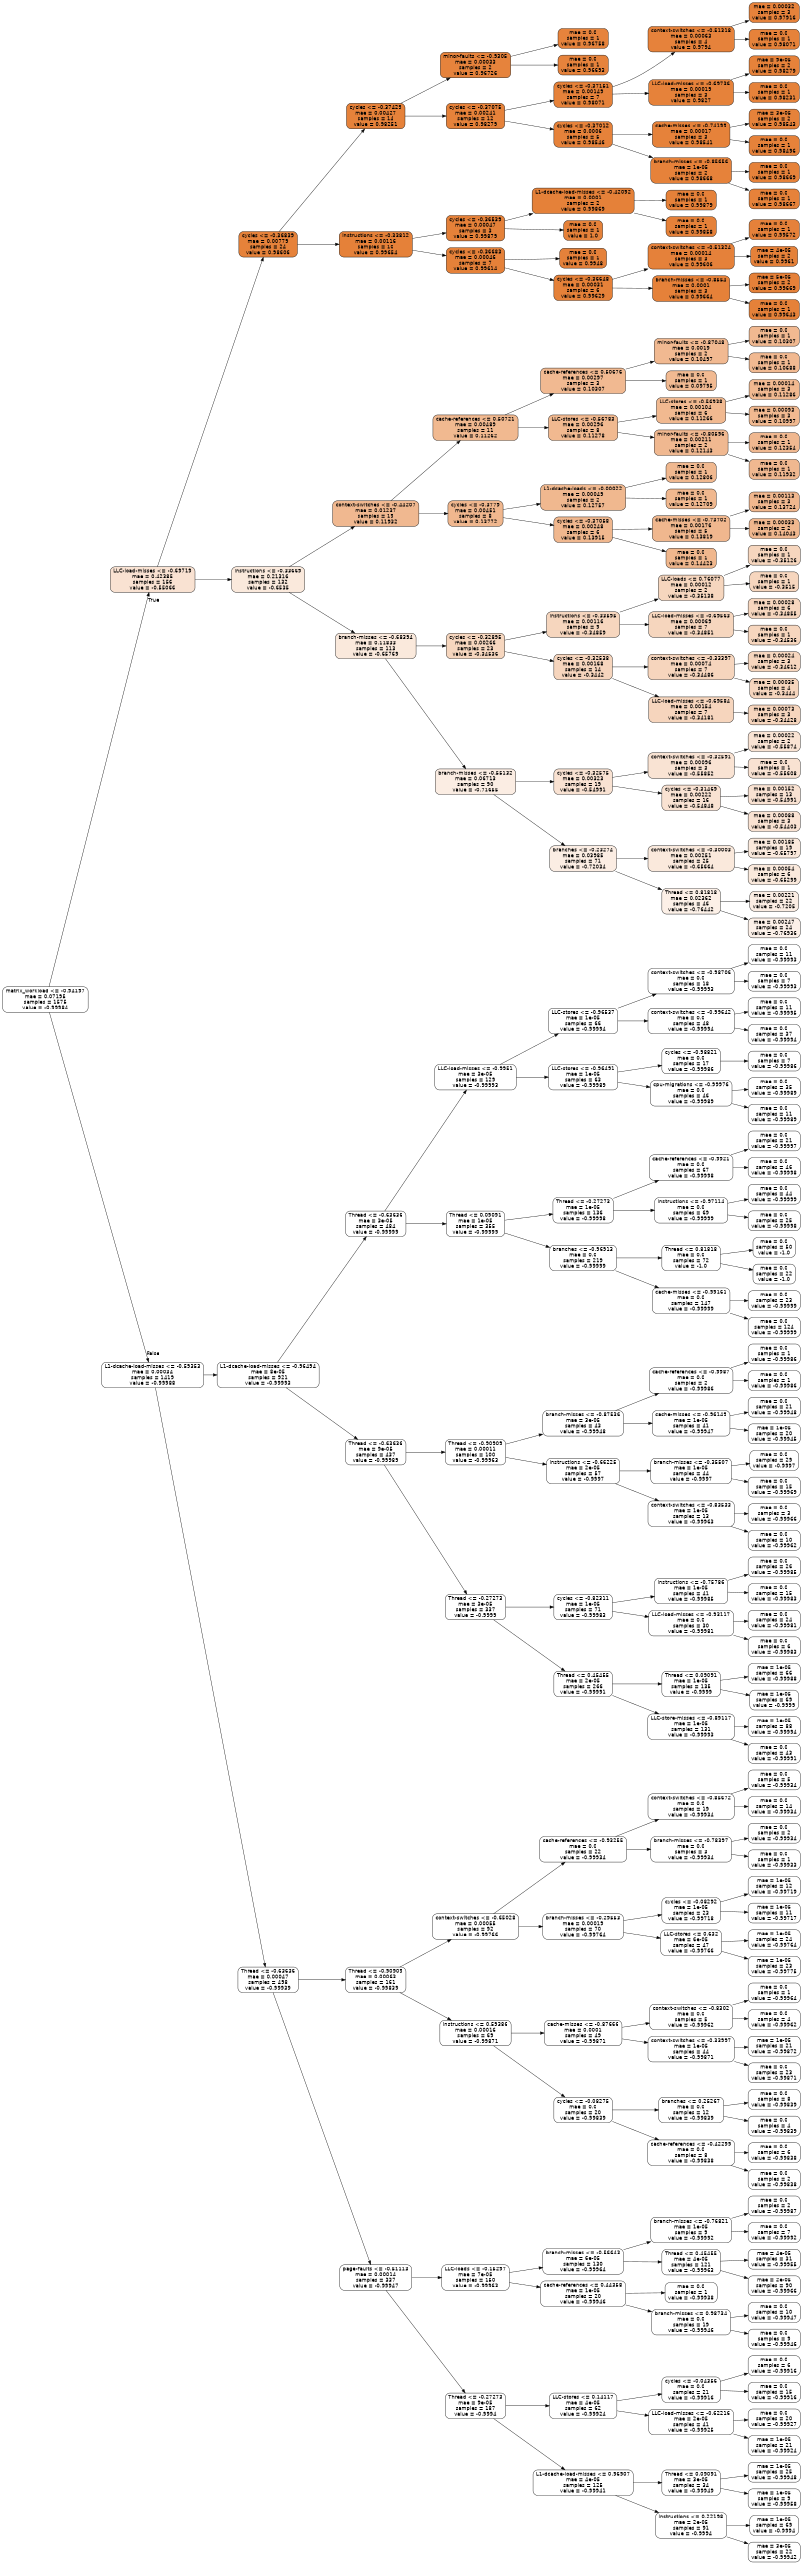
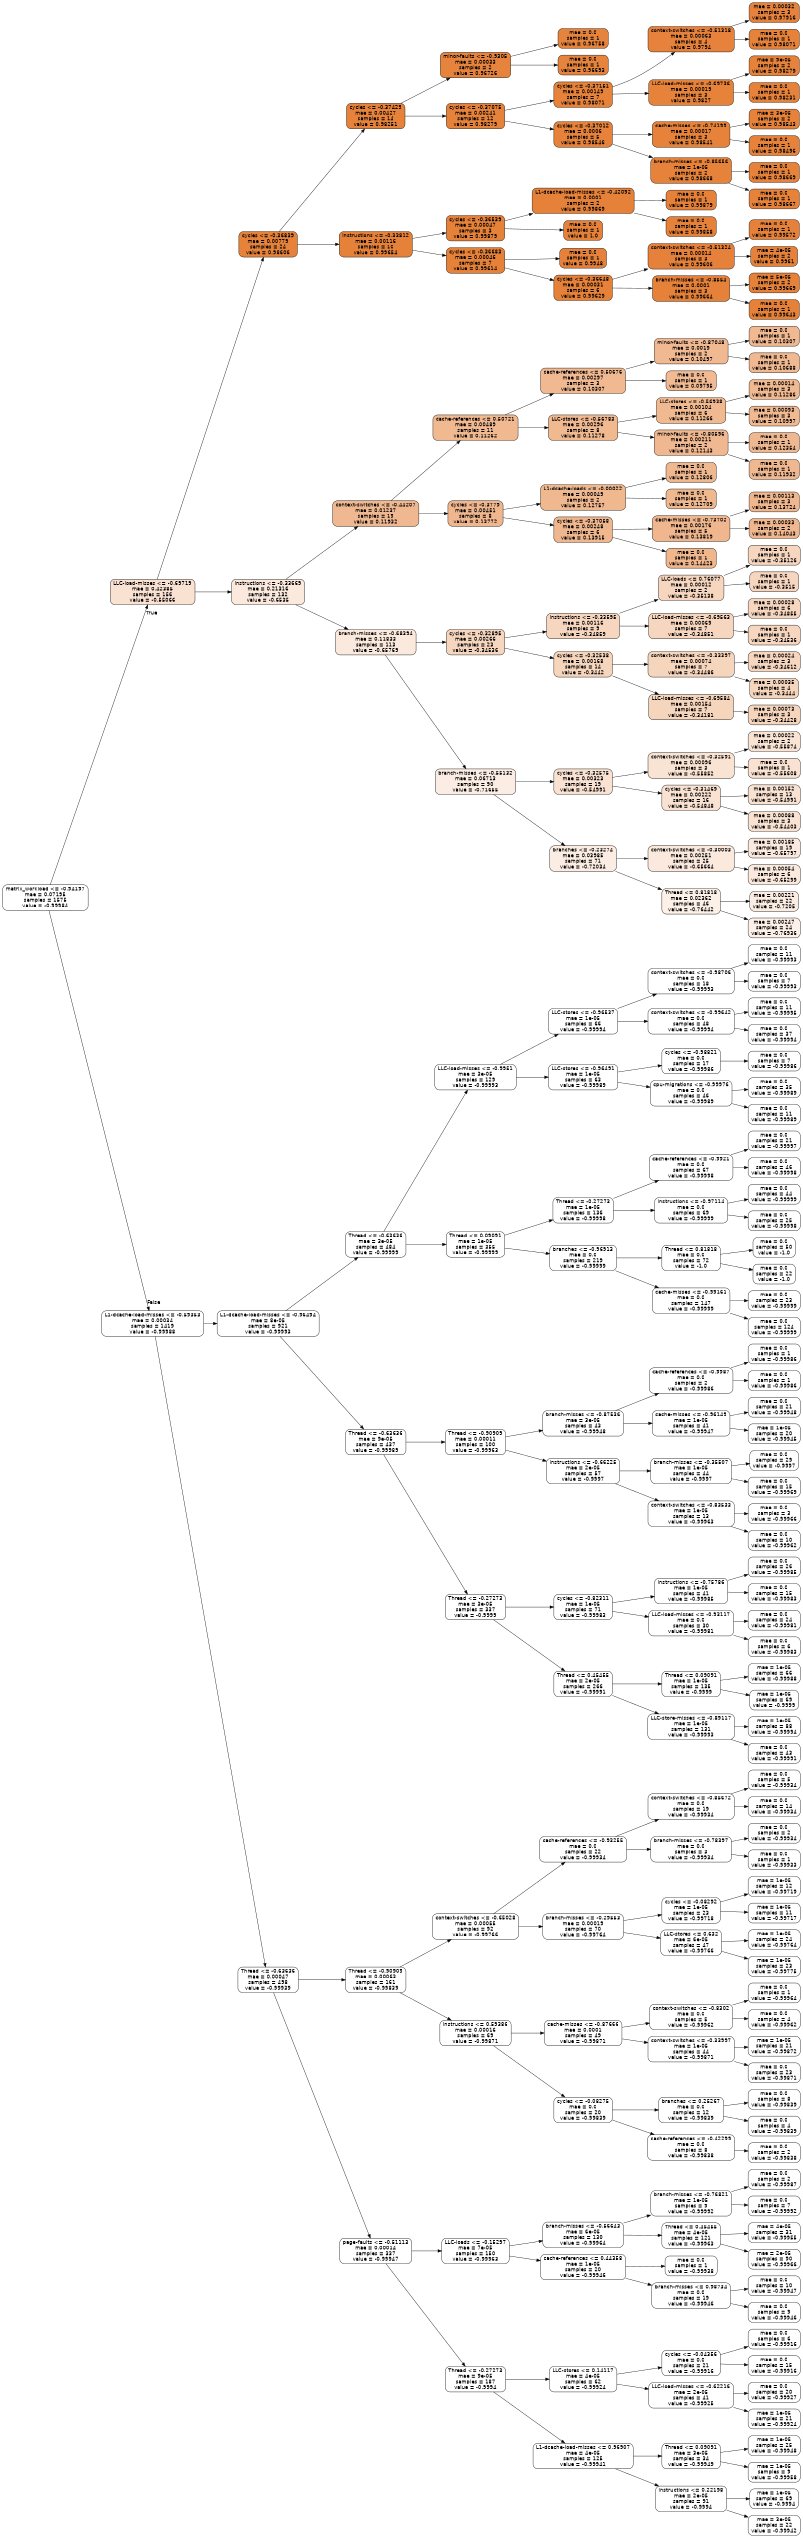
(774, 2153) -> none
